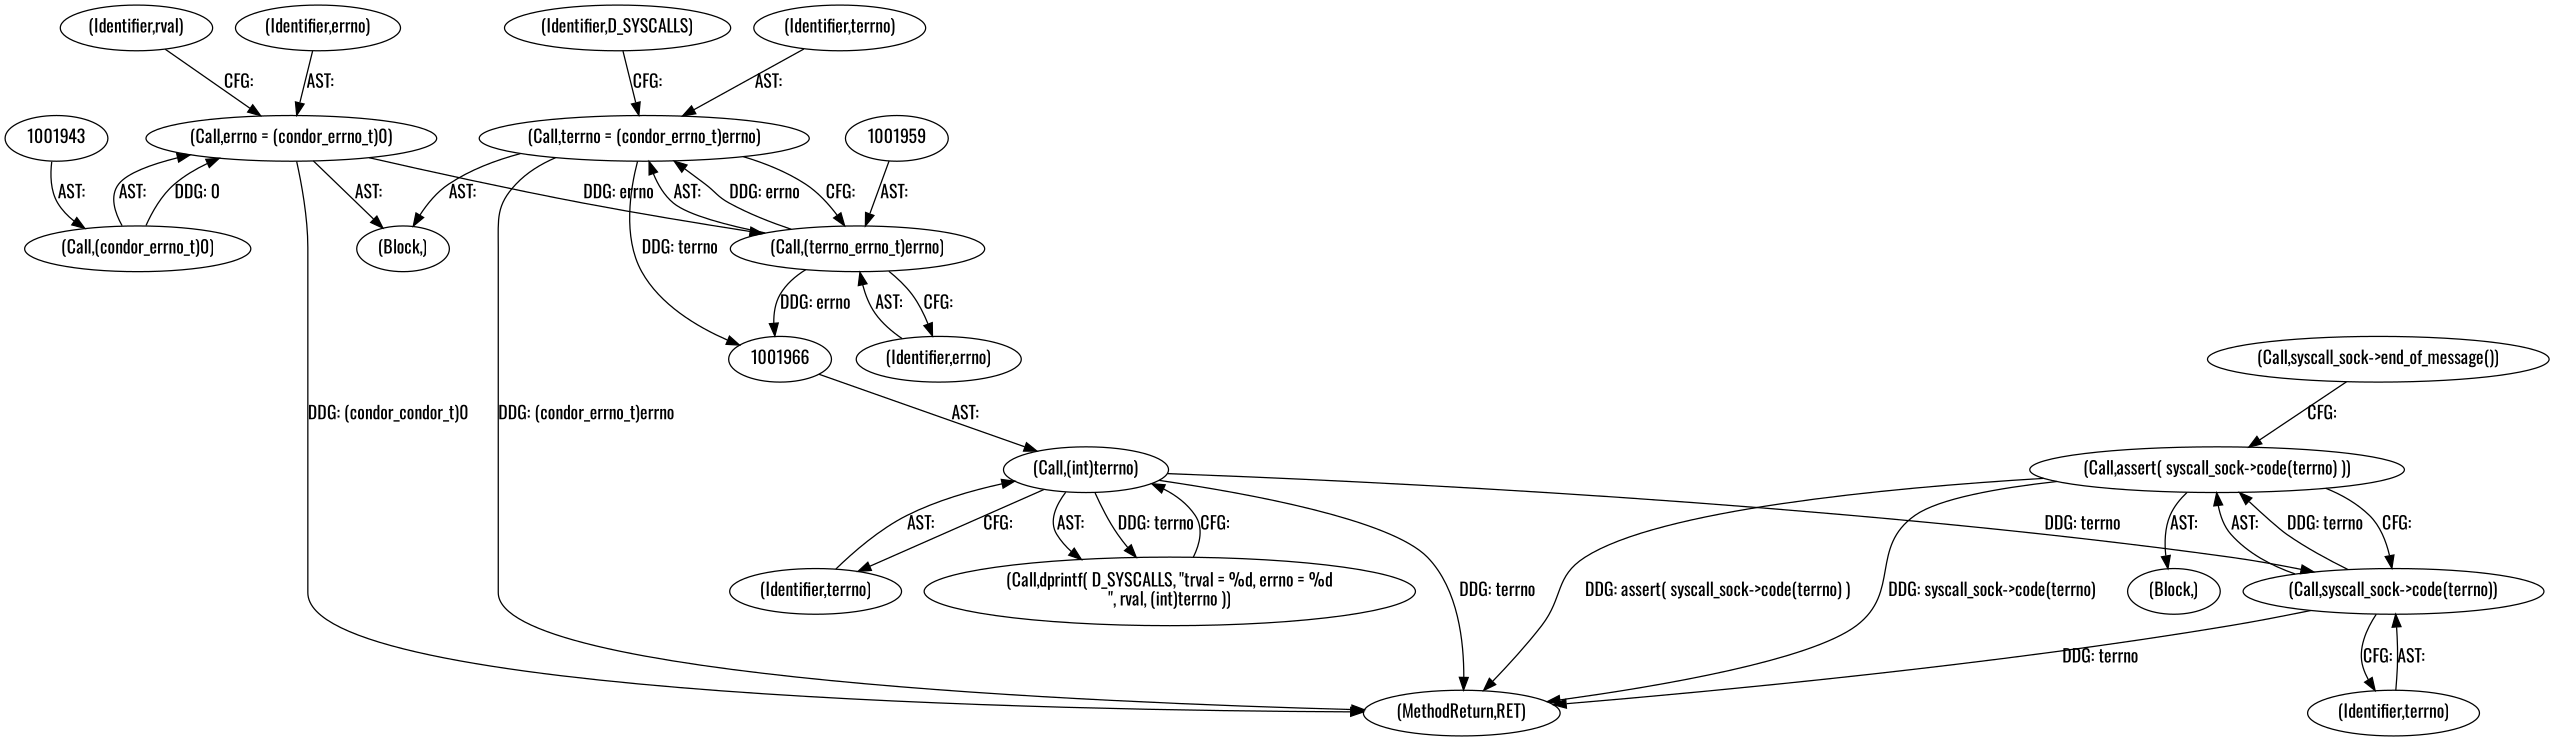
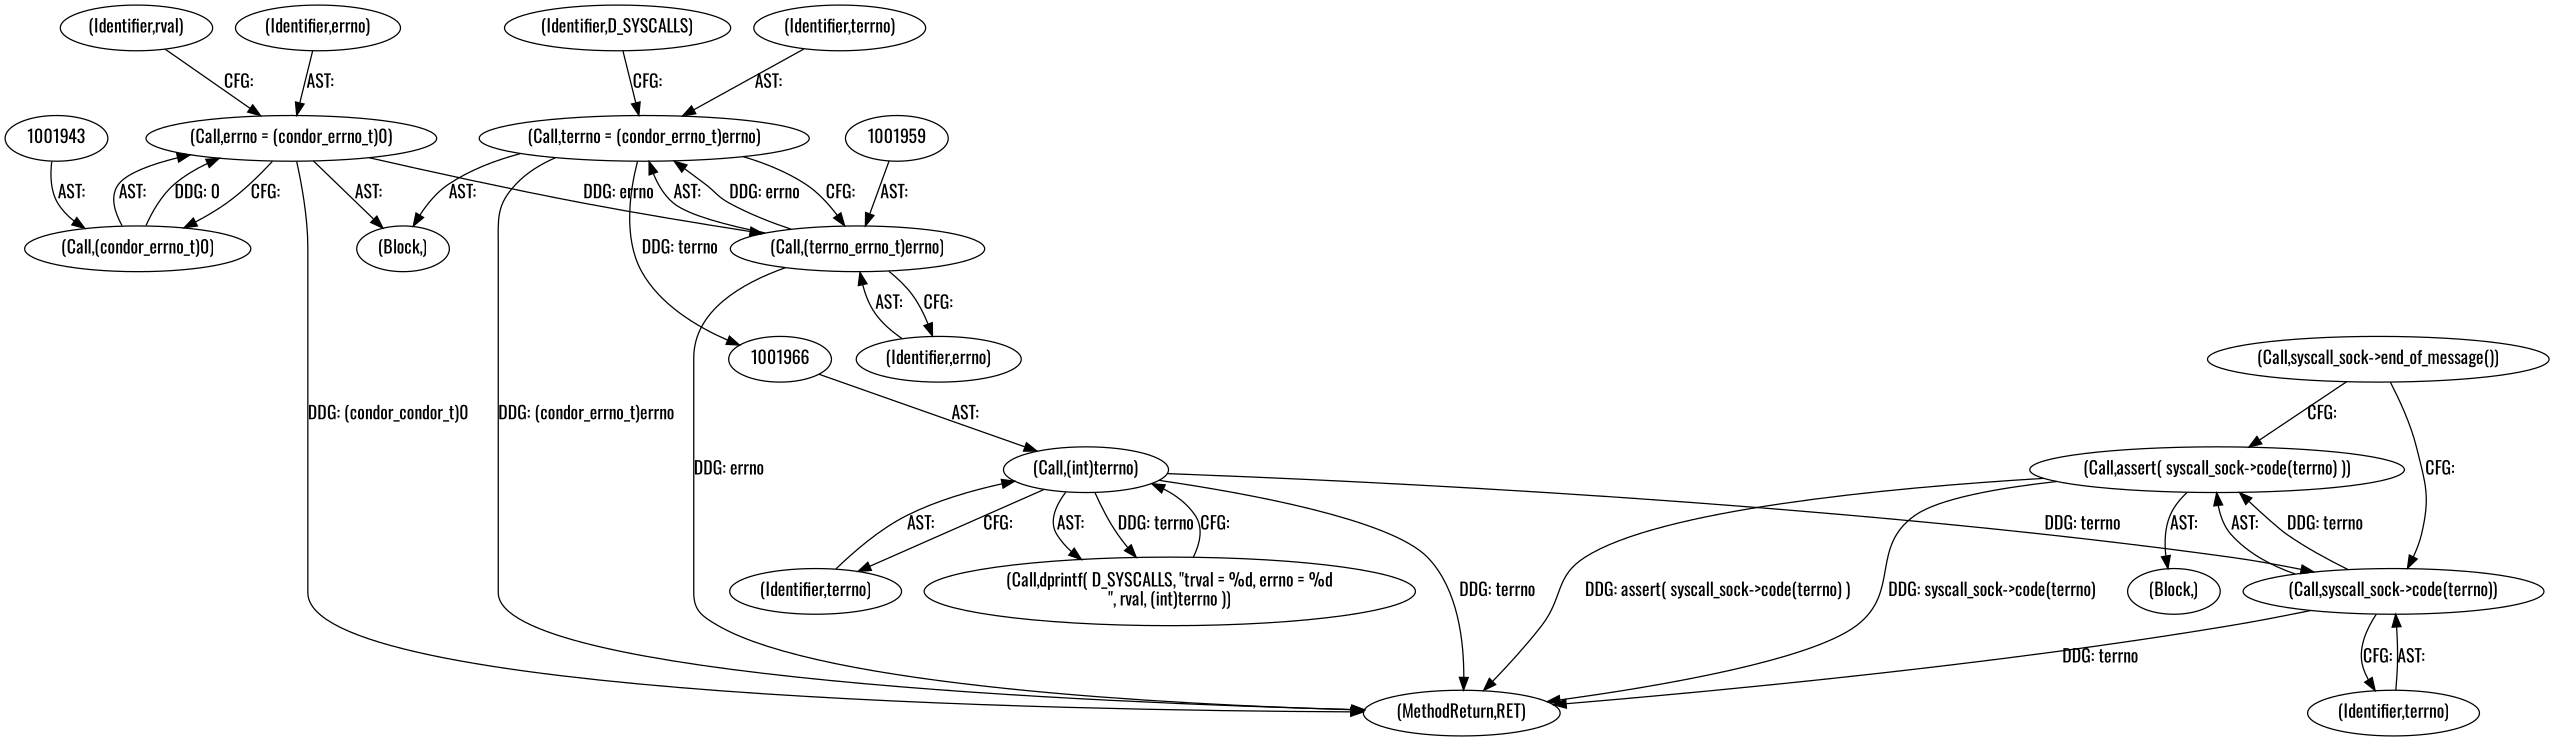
none -> (237, 195)
(782, 292) -> (825, 661)
(2367, 513) -> (2422, 468)
